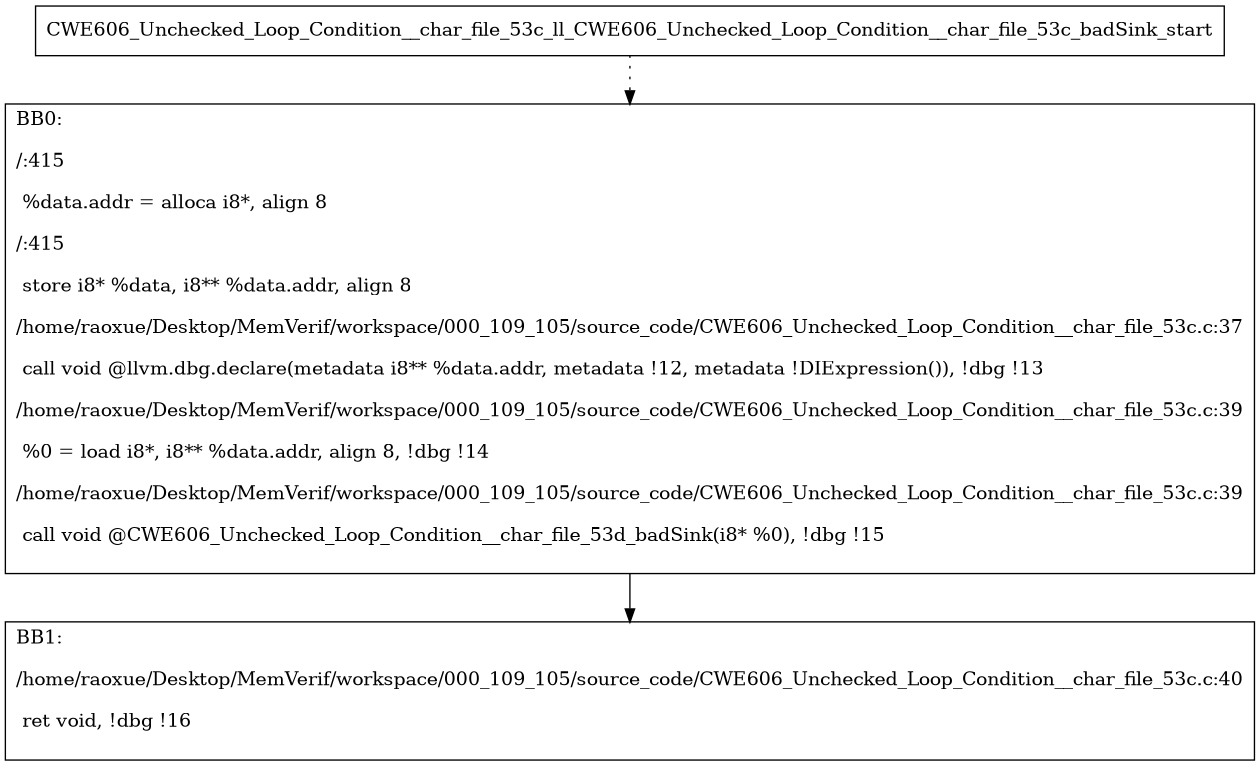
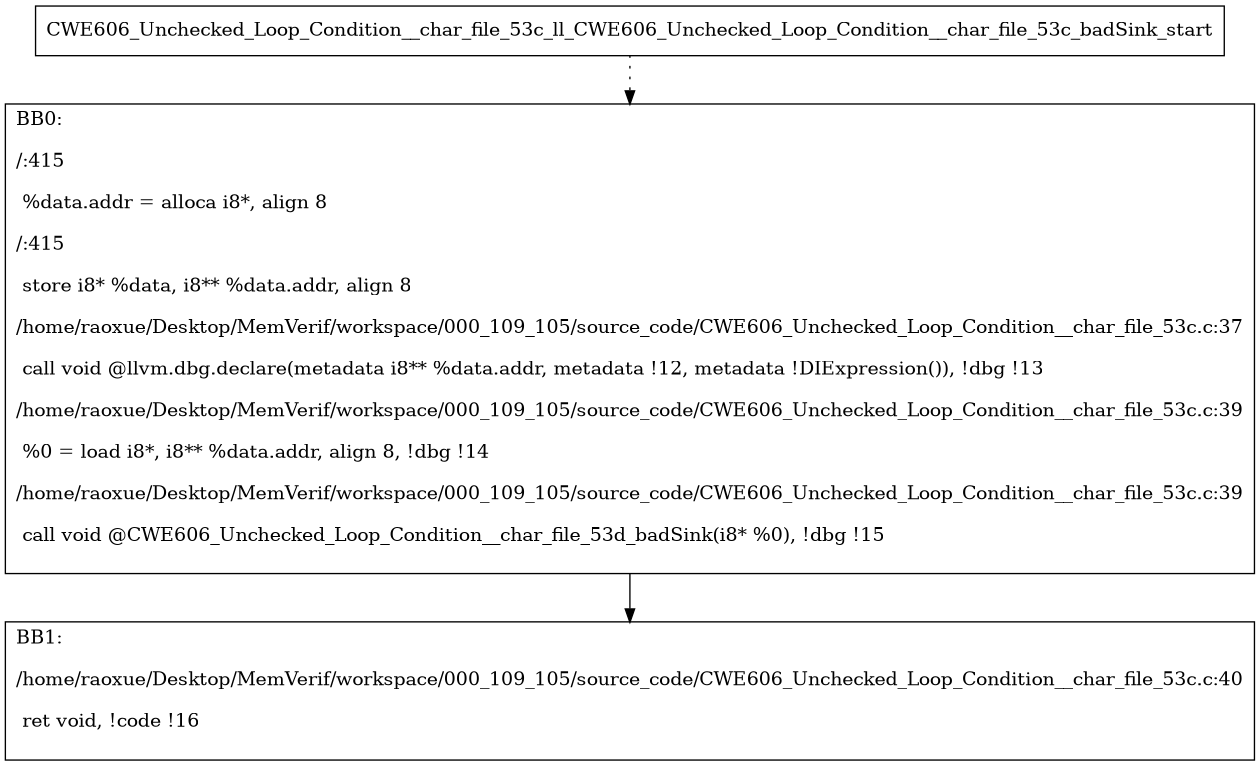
(104, 721) -> (108, 721)
